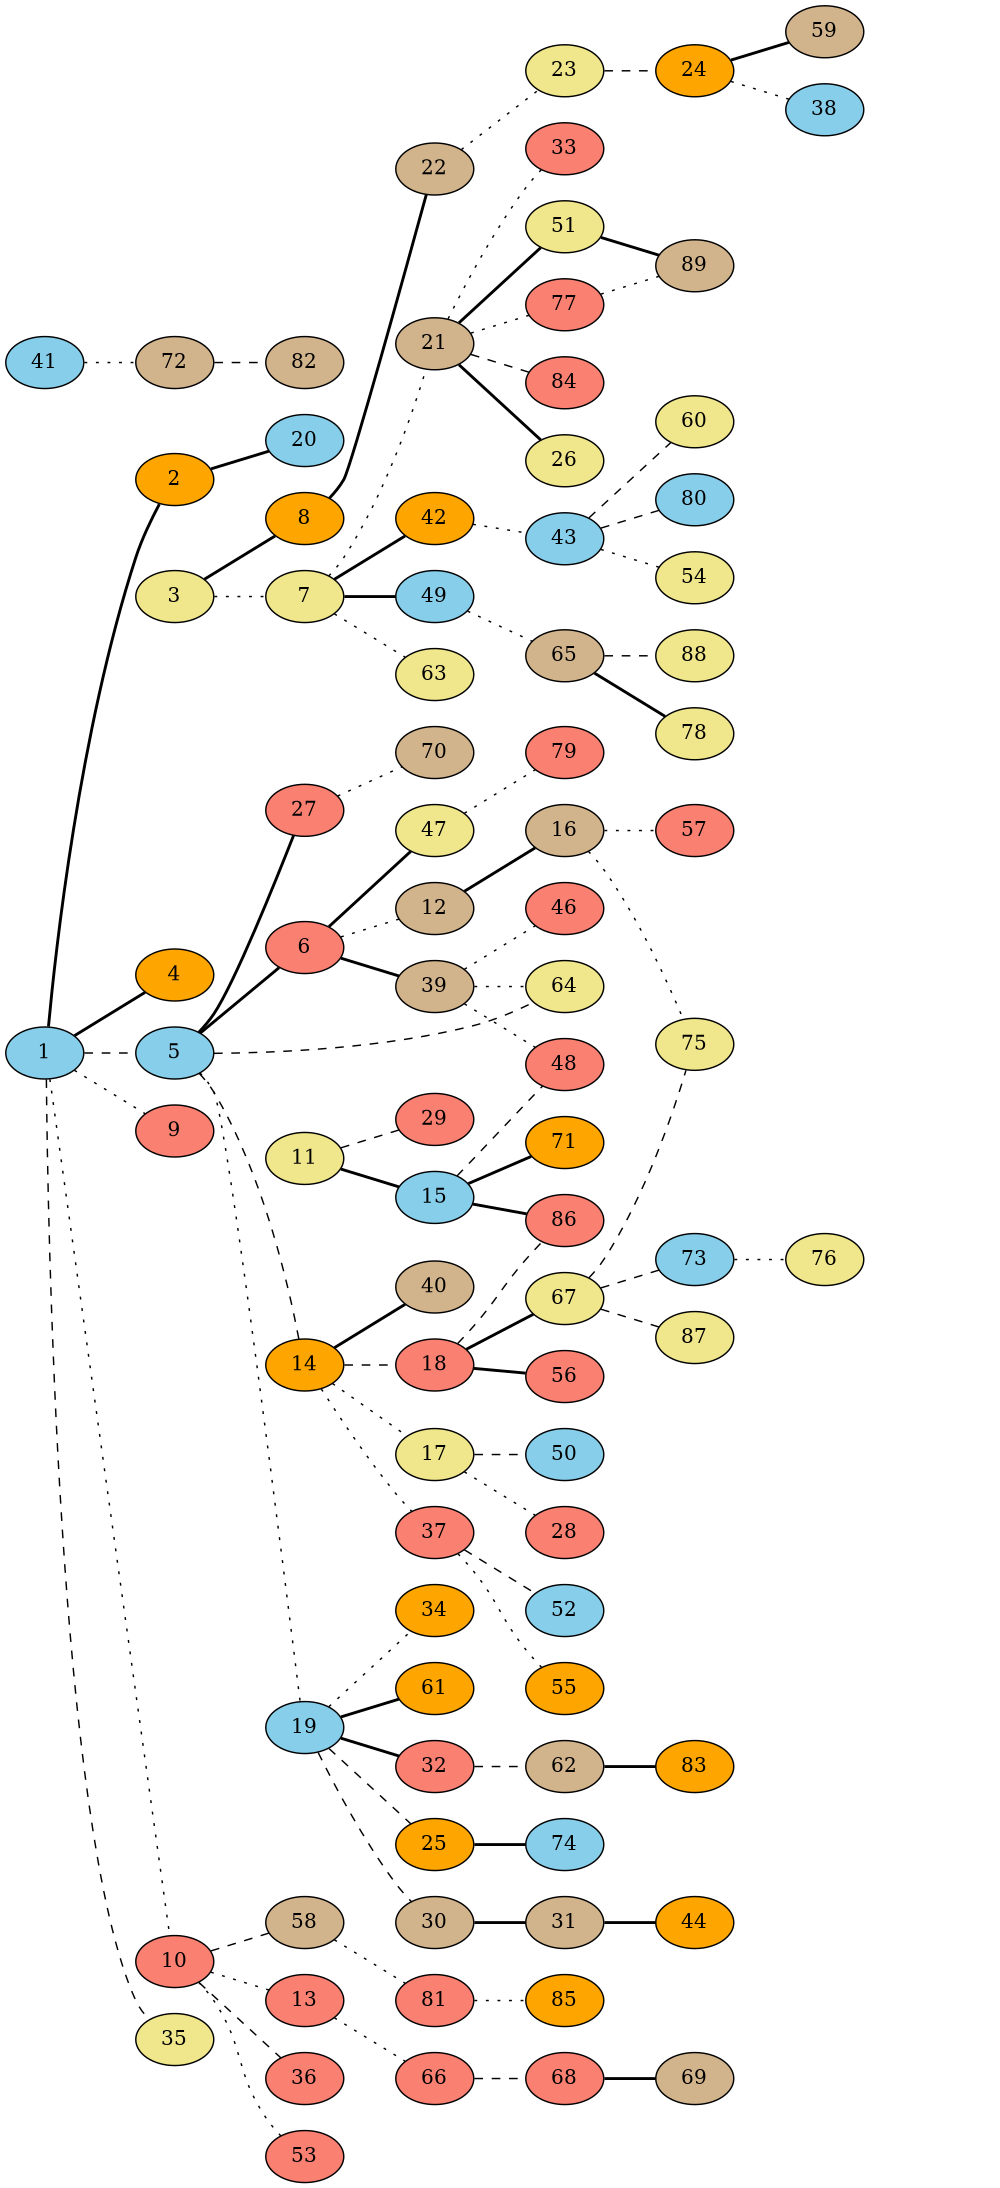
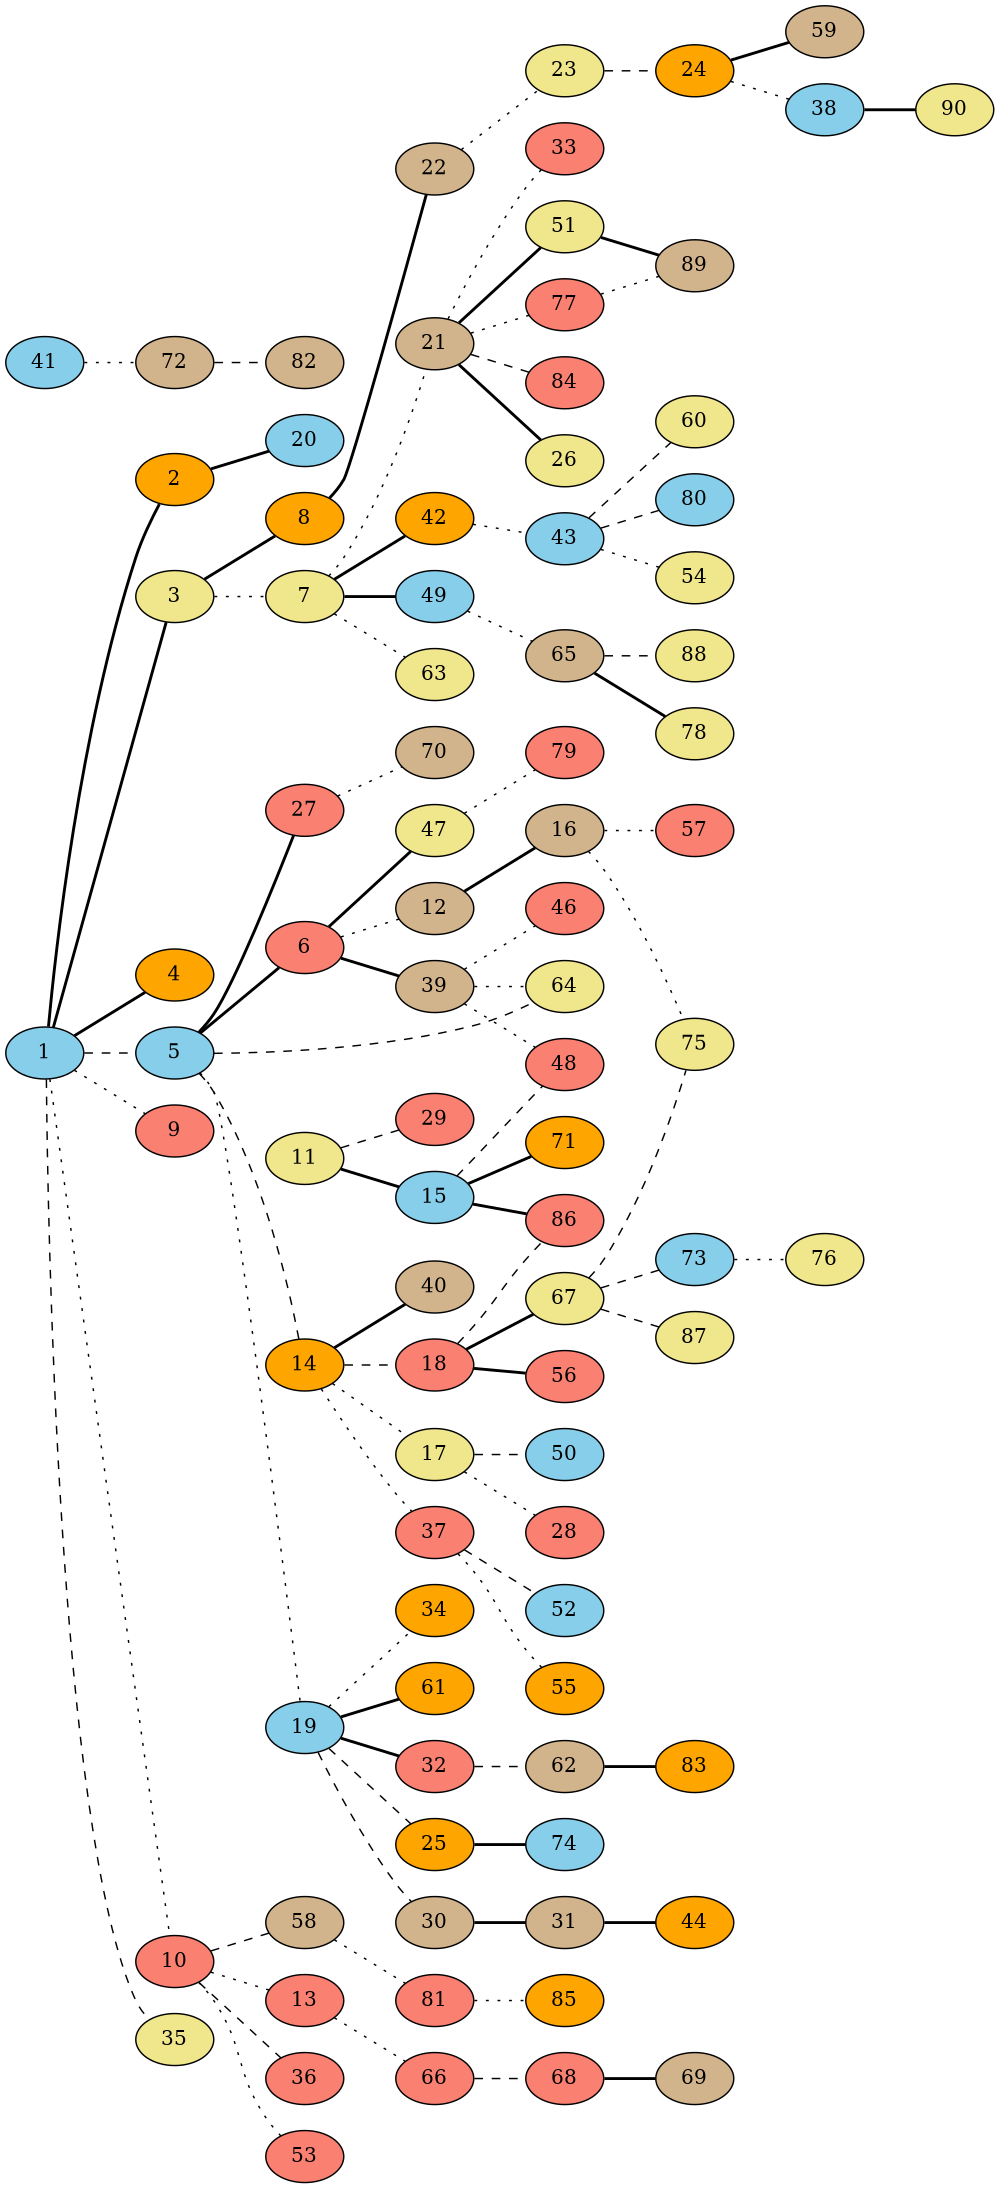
none -> (955, 110)
none -> (110, 825)
